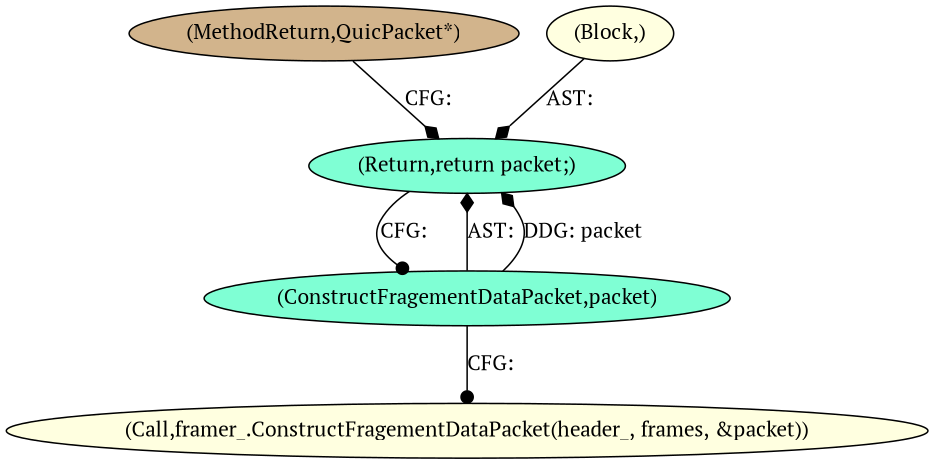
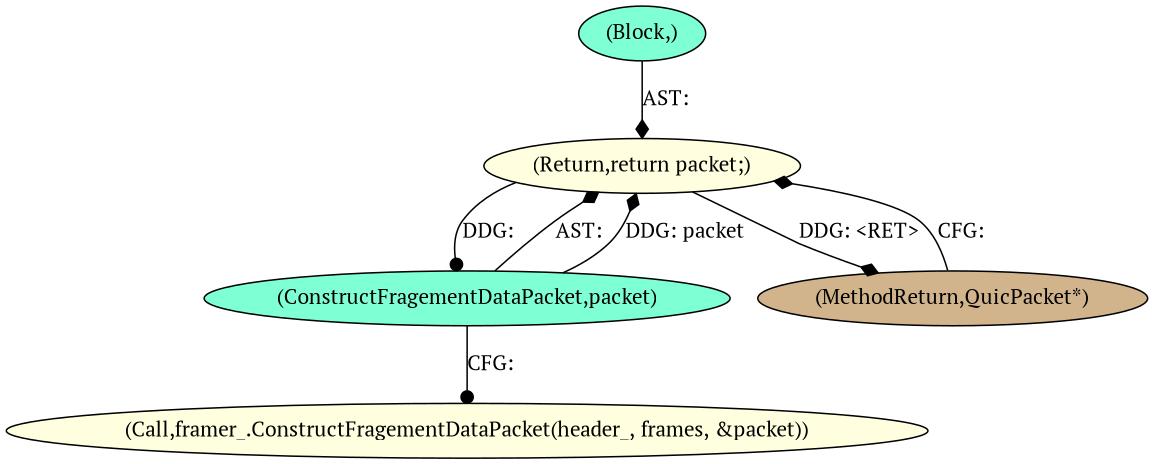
(610, 33) -> (642, 33)
(467, 166) -> (642, 166)
(407, 232) -> (491, 232)
none -> (775, 232)
